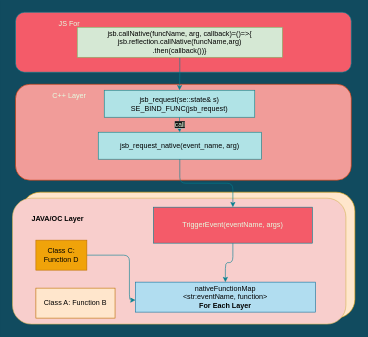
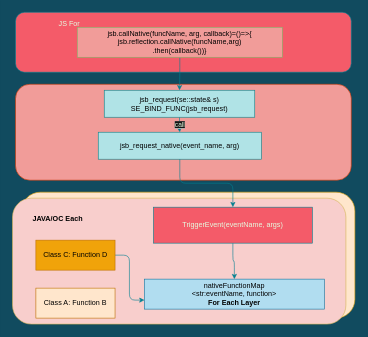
(180, 42) -> (180, 42)
(69, 96) -> none
(58, 219) -> (58, 219)
(61, 255) -> (75, 255)
(225, 297) -> (234, 294)
